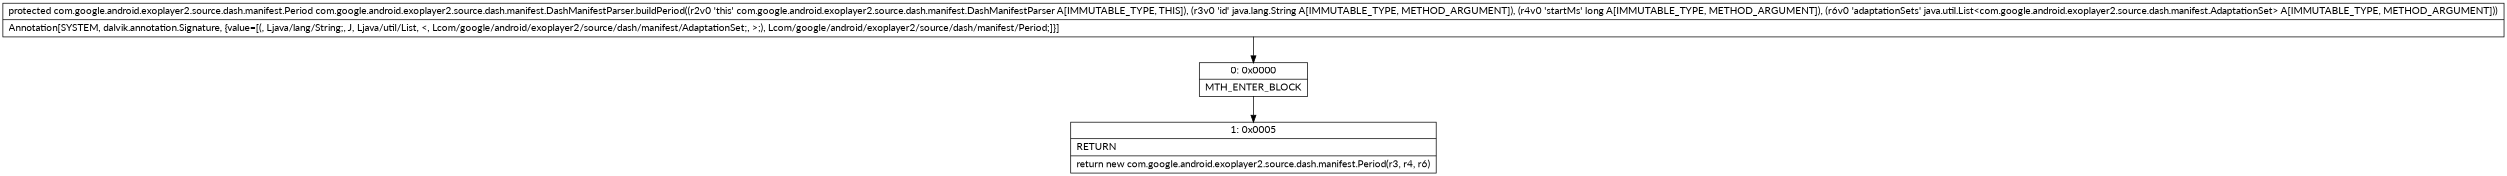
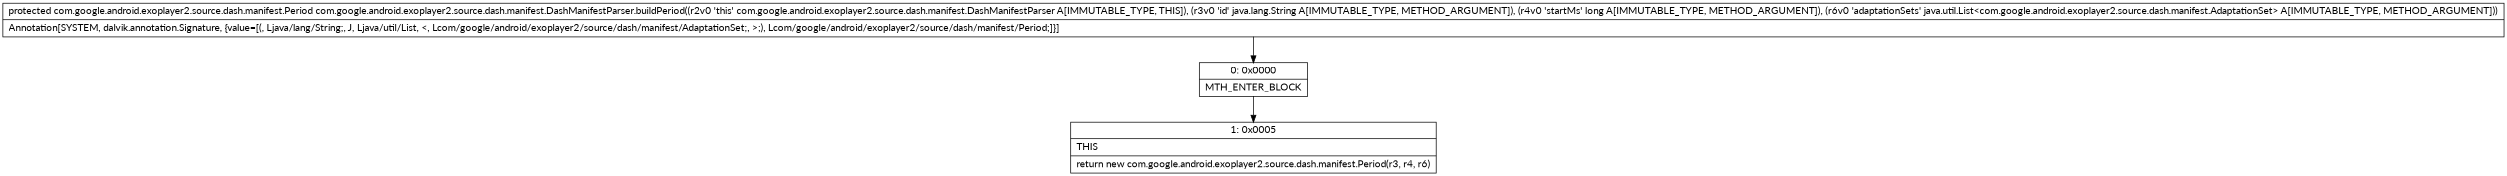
(1096, 147) -> (1088, 147)
